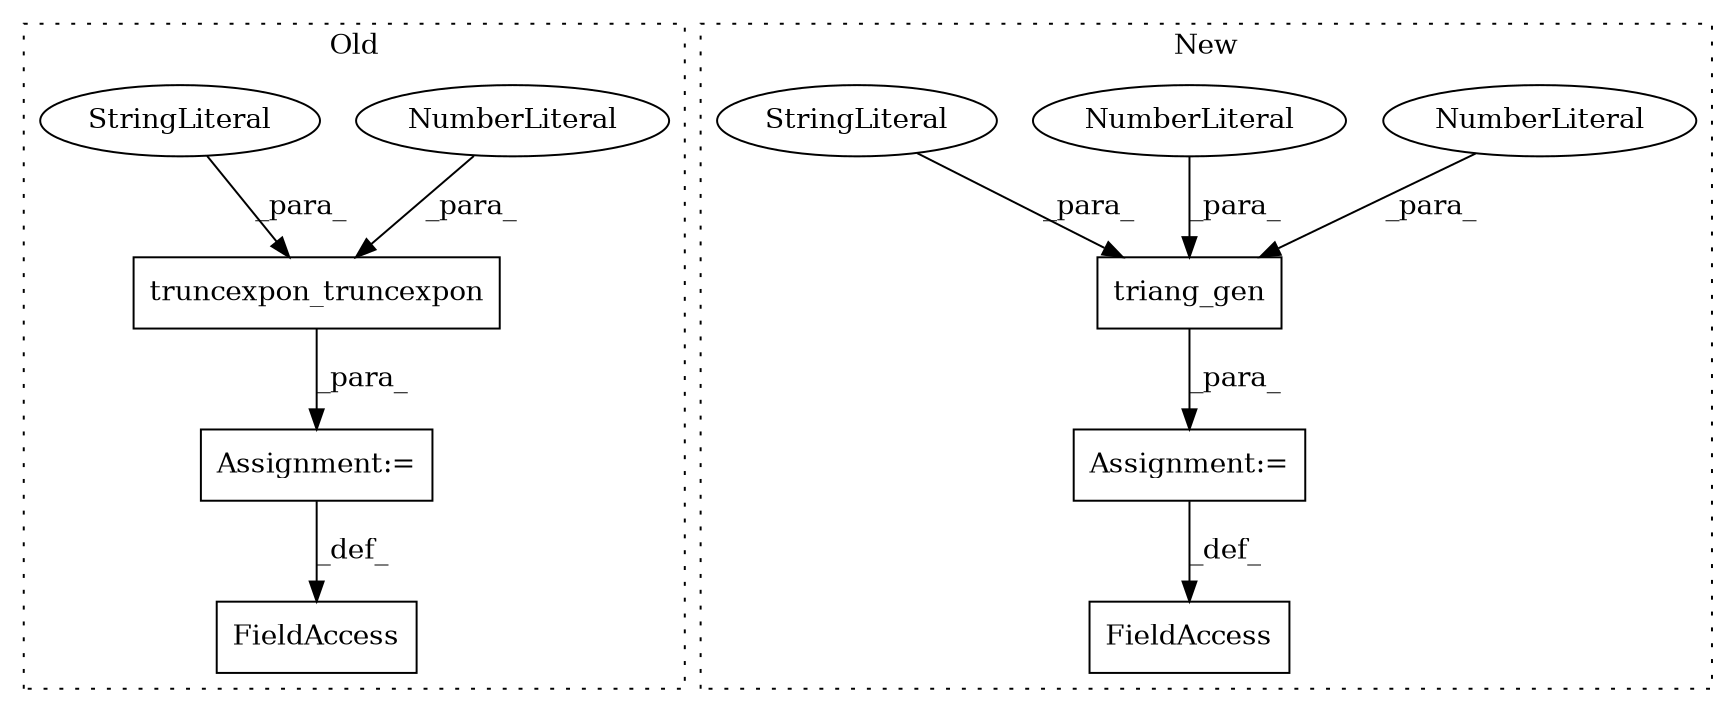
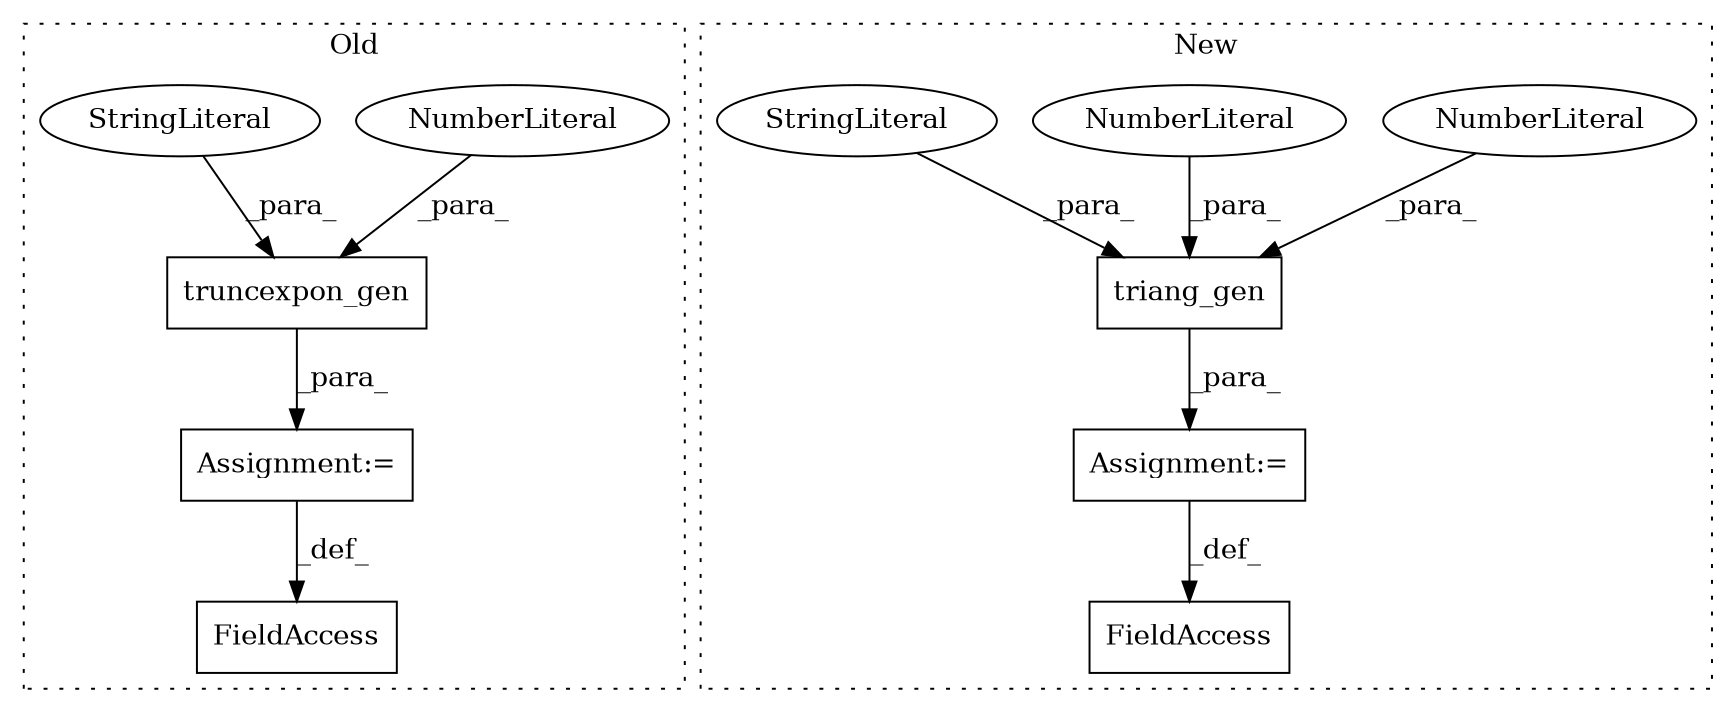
(317, 293) -> (297, 293)
